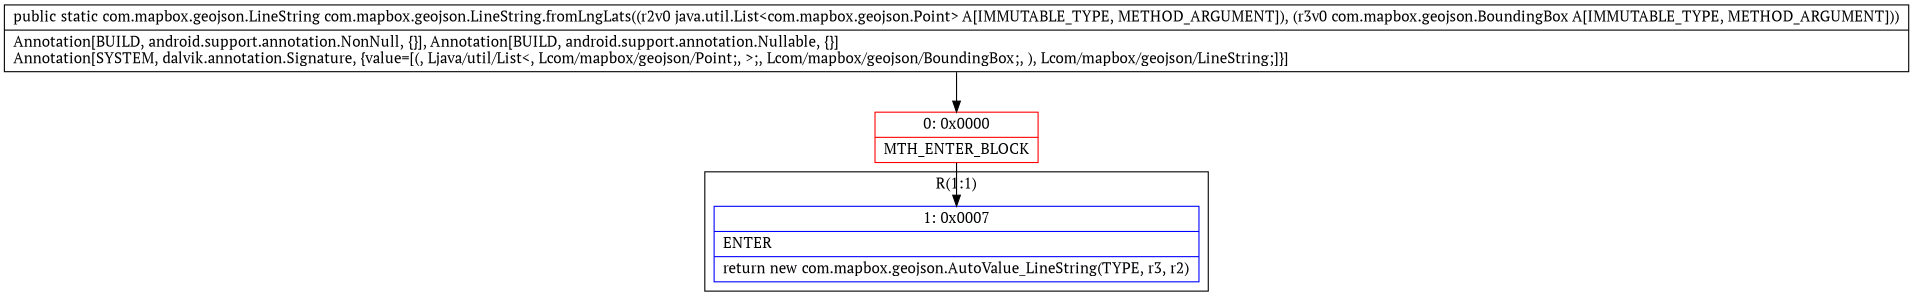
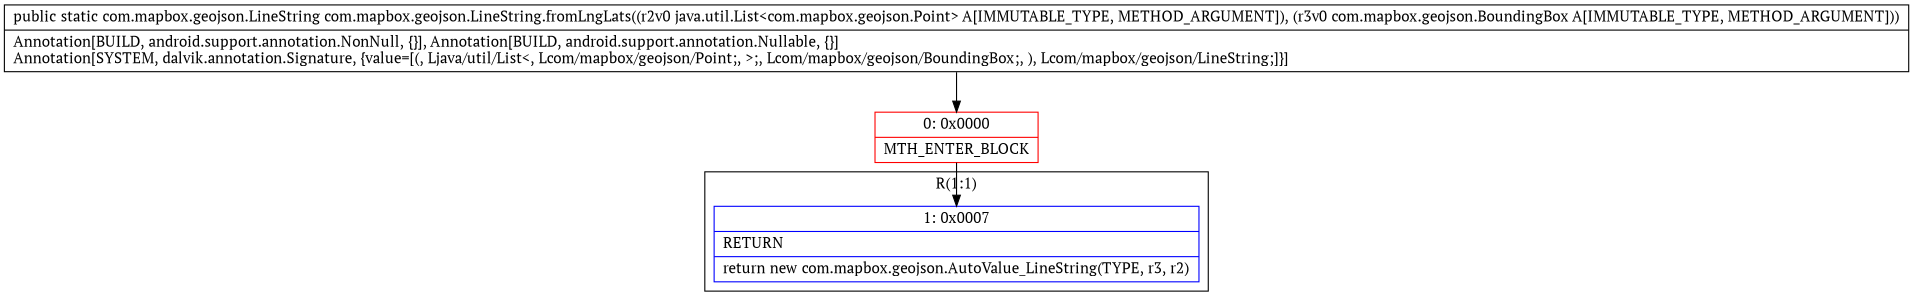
(748, 244) -> (754, 244)
